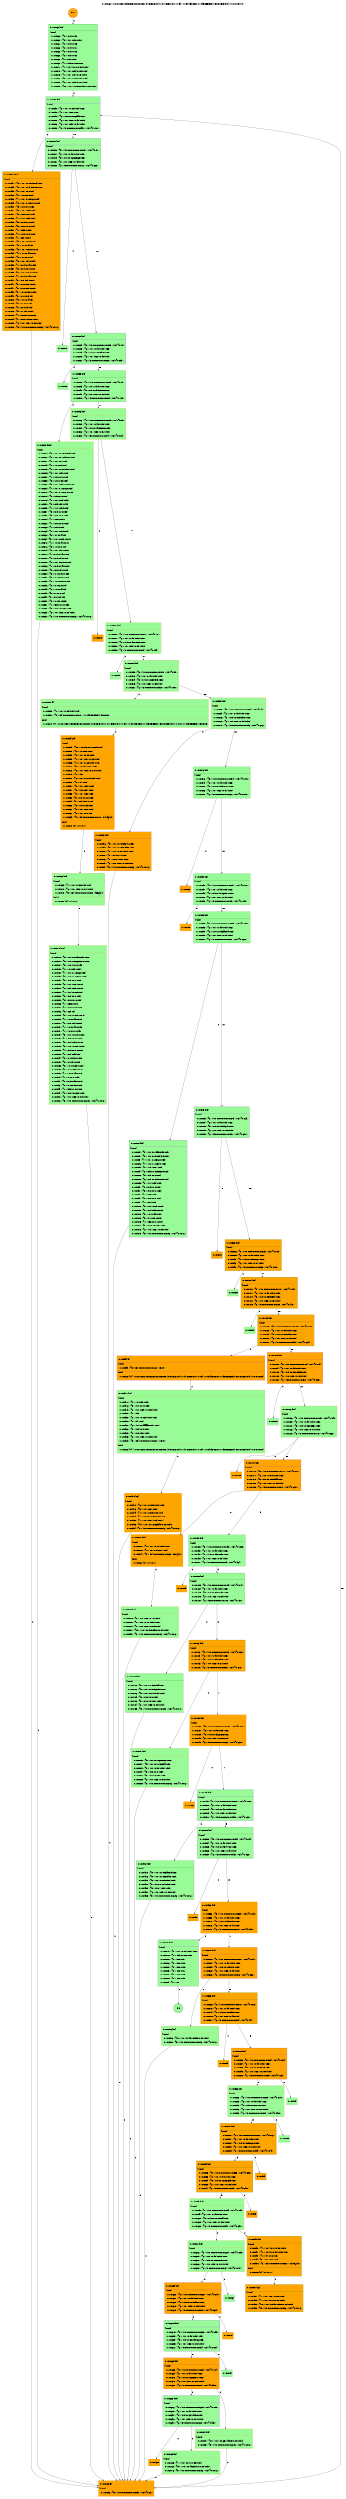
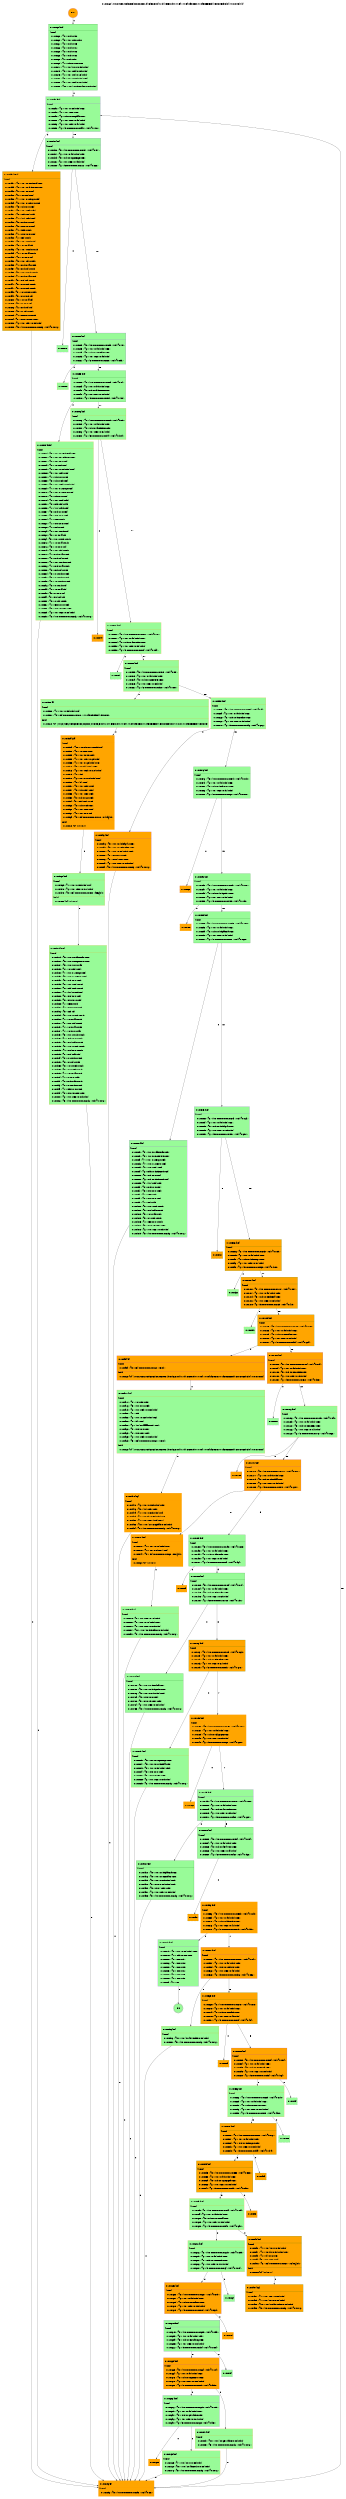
(227, 1880) -> none
(192, 2316) -> none
